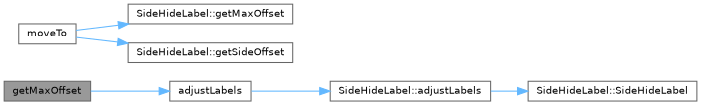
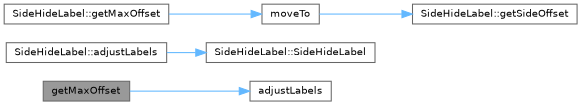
(97, 28) -> (210, 14)
(286, 91) -> none
